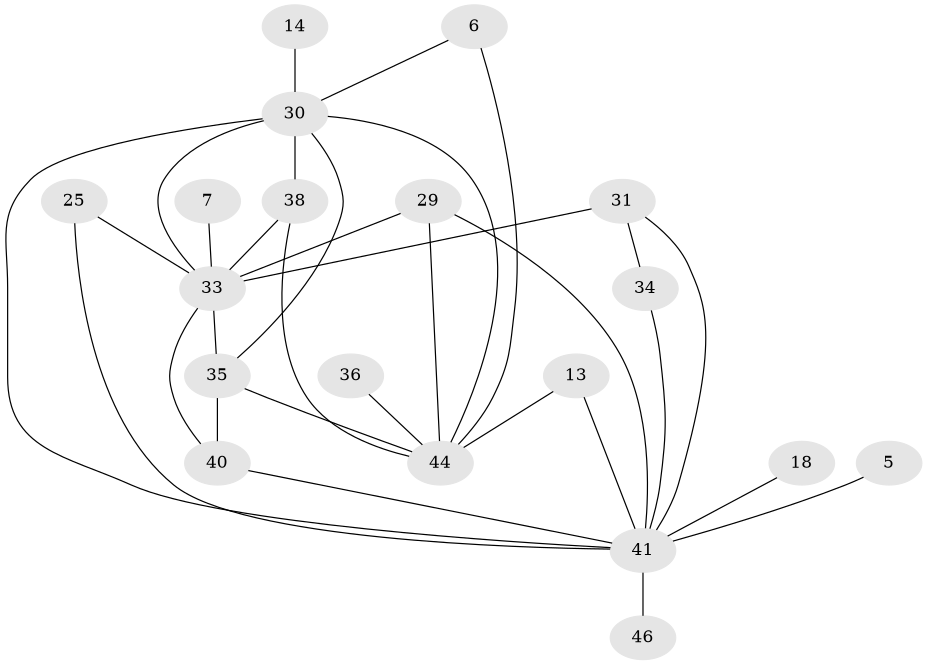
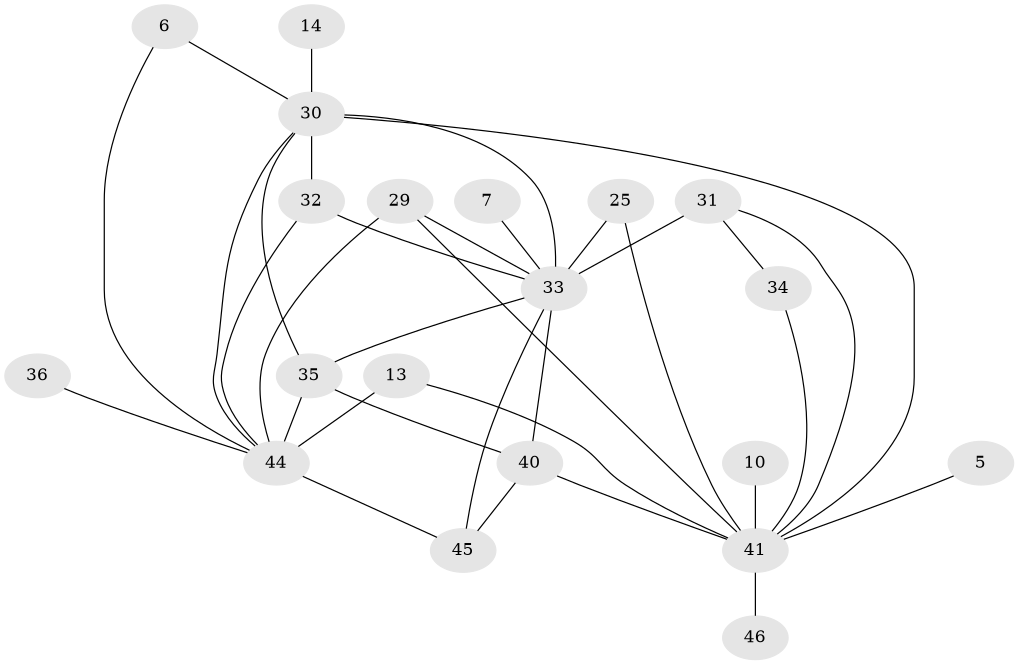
(295, 201) -> (312, 201)
(802, 463) -> (755, 463)
none -> (463, 550)
